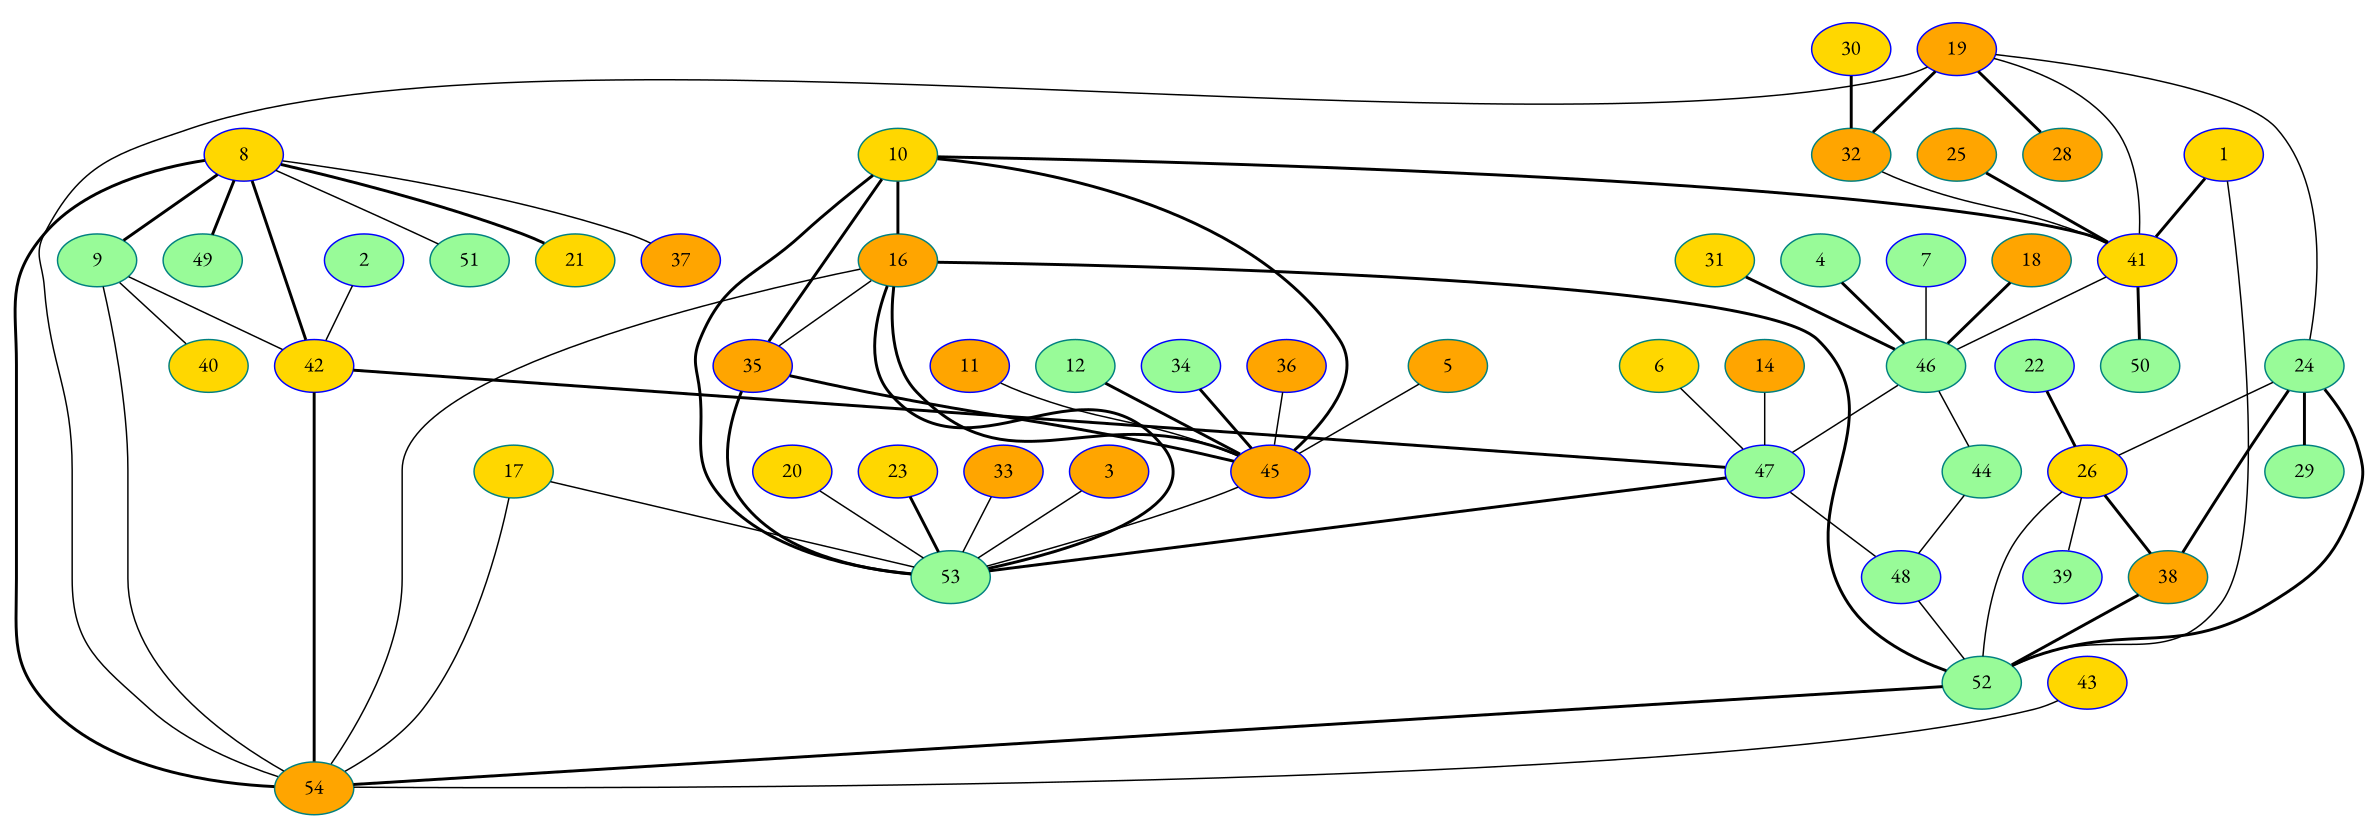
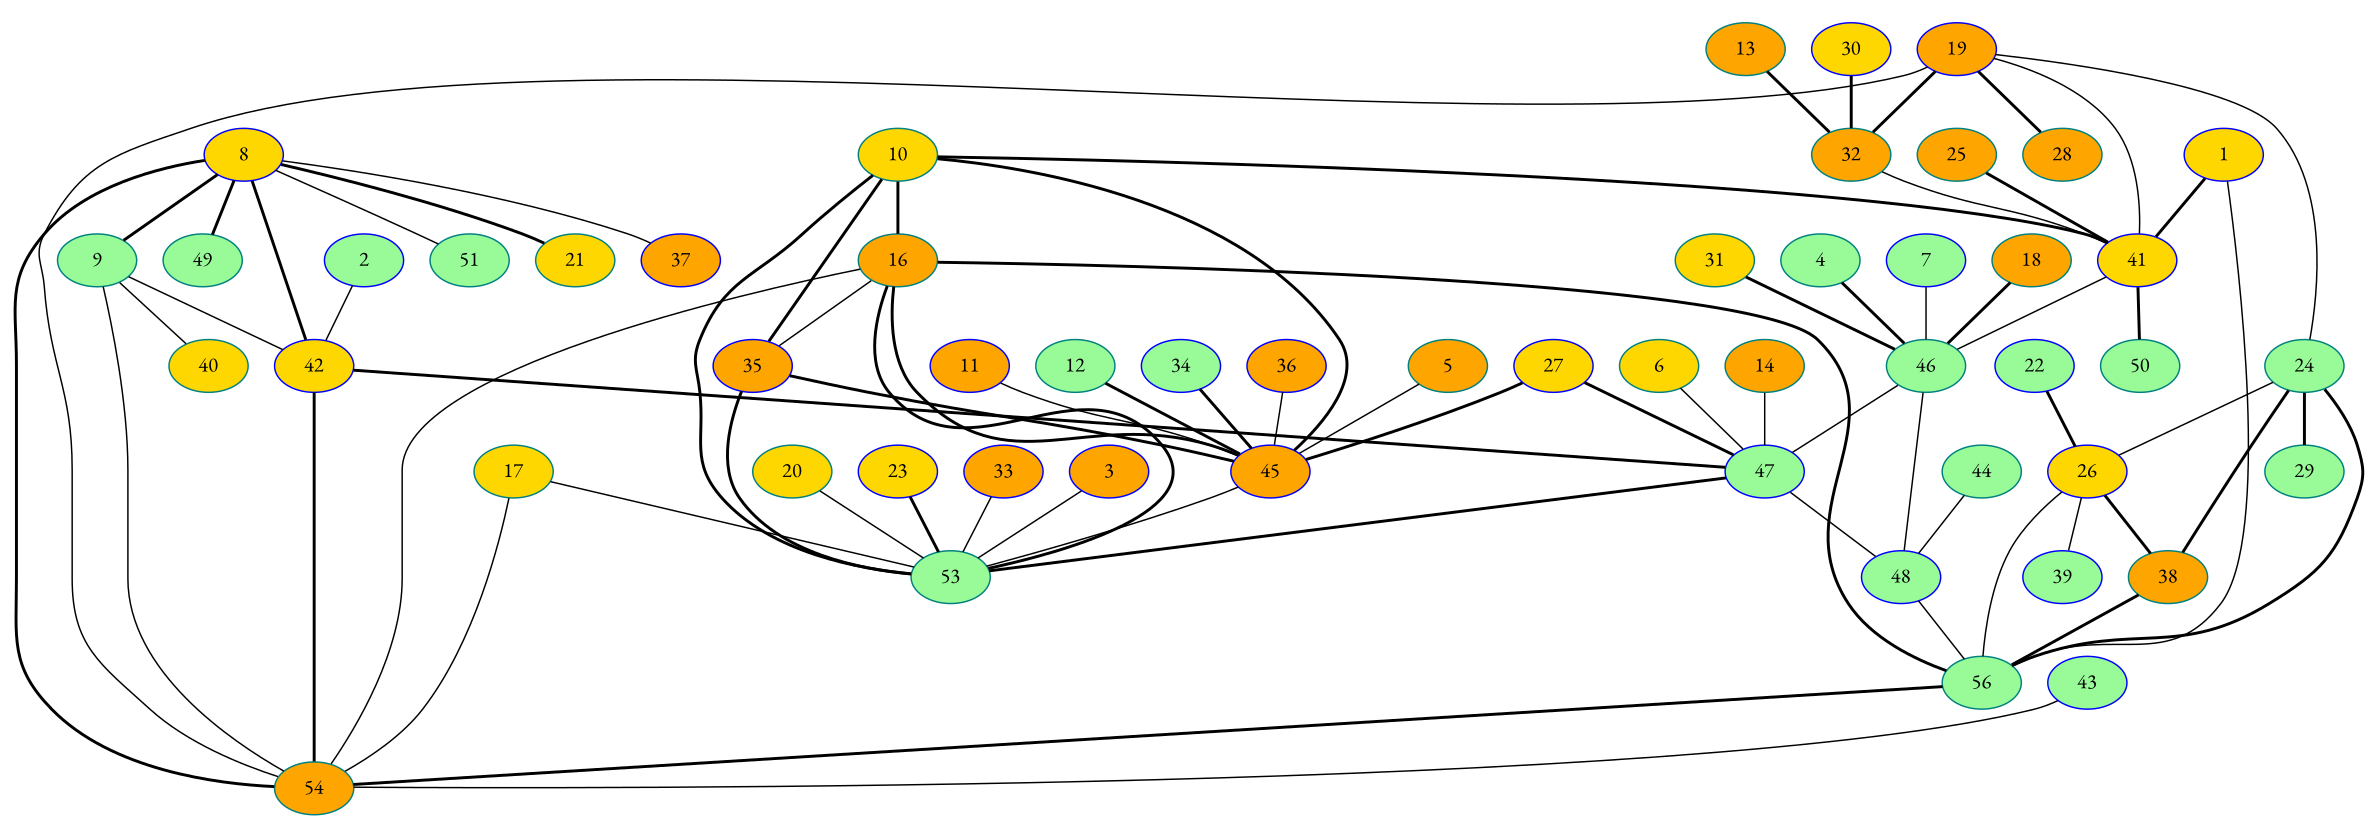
none -> (1746, 49)
none -> (1553, 366)
(1954, 419) -> (1914, 471)
(792, 472) -> (792, 472)
(1982, 683) -> (1982, 683)
(2087, 683) -> (2087, 683)
